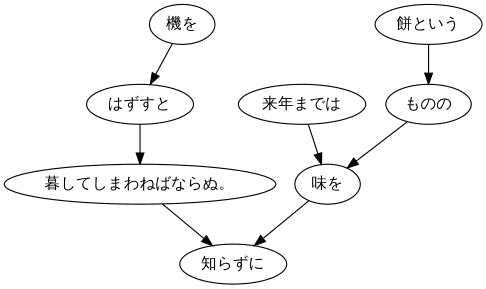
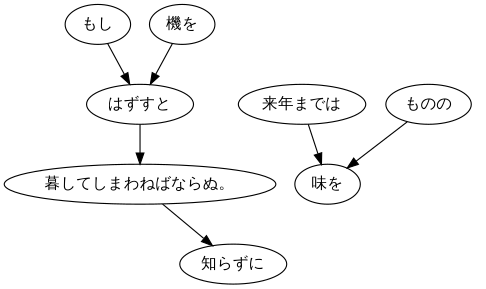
none -> (98, 24)
(429, 24) -> none
(286, 219) -> none
